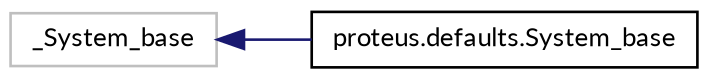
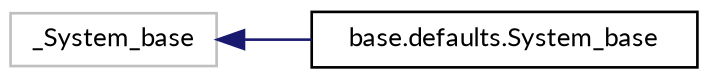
(505, 40) -> (505, 40)
